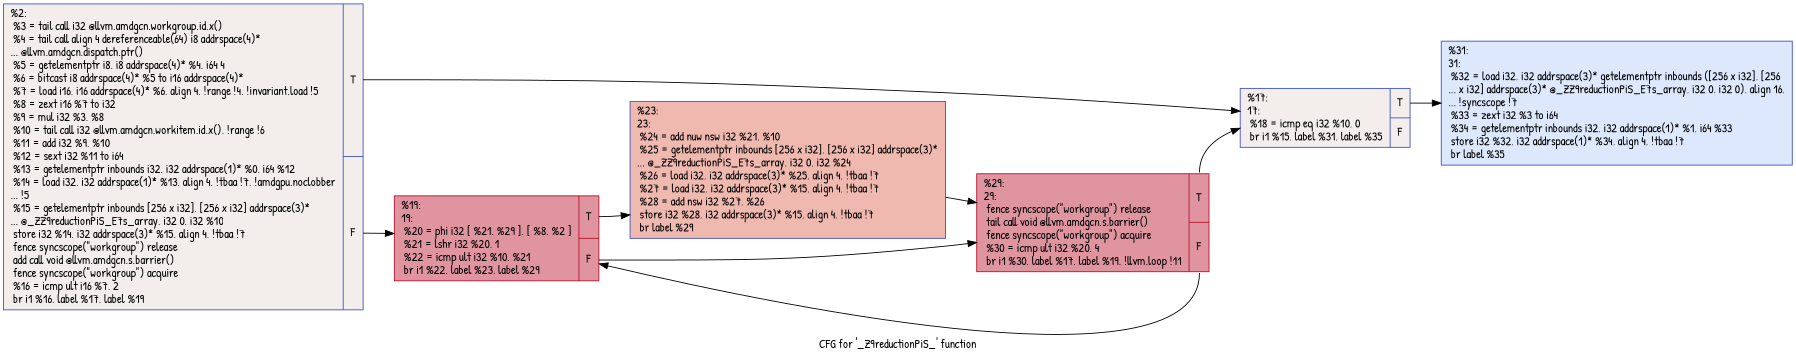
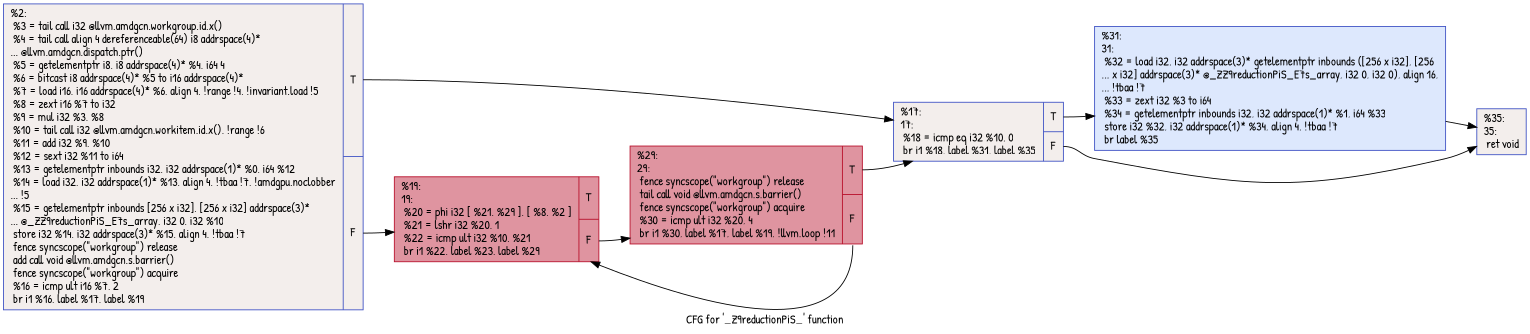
(1483, 103) -> (1124, 88)
none -> (1502, 132)
(1315, 137) -> (968, 151)
(788, 170) -> none
